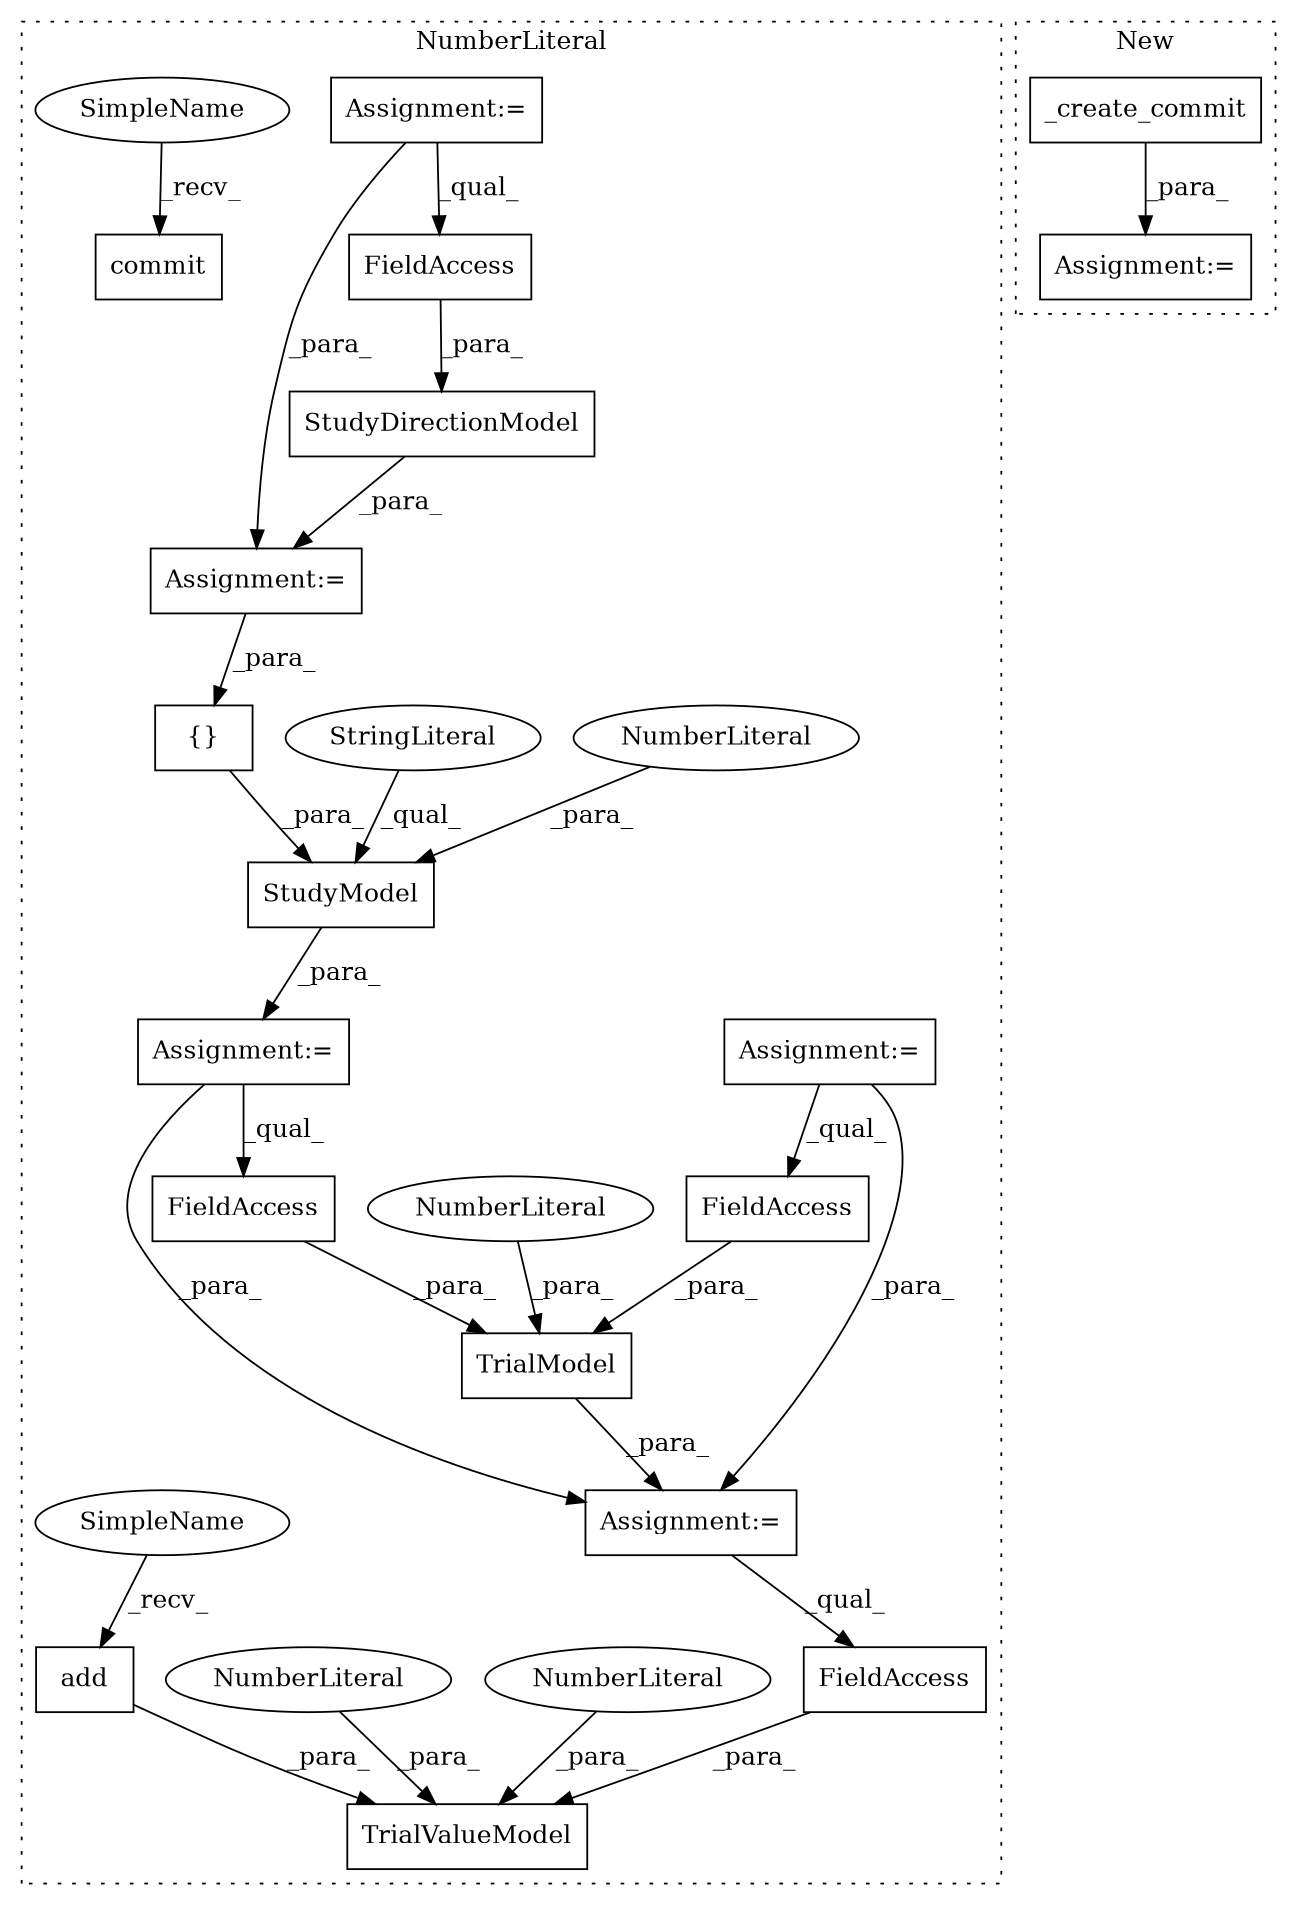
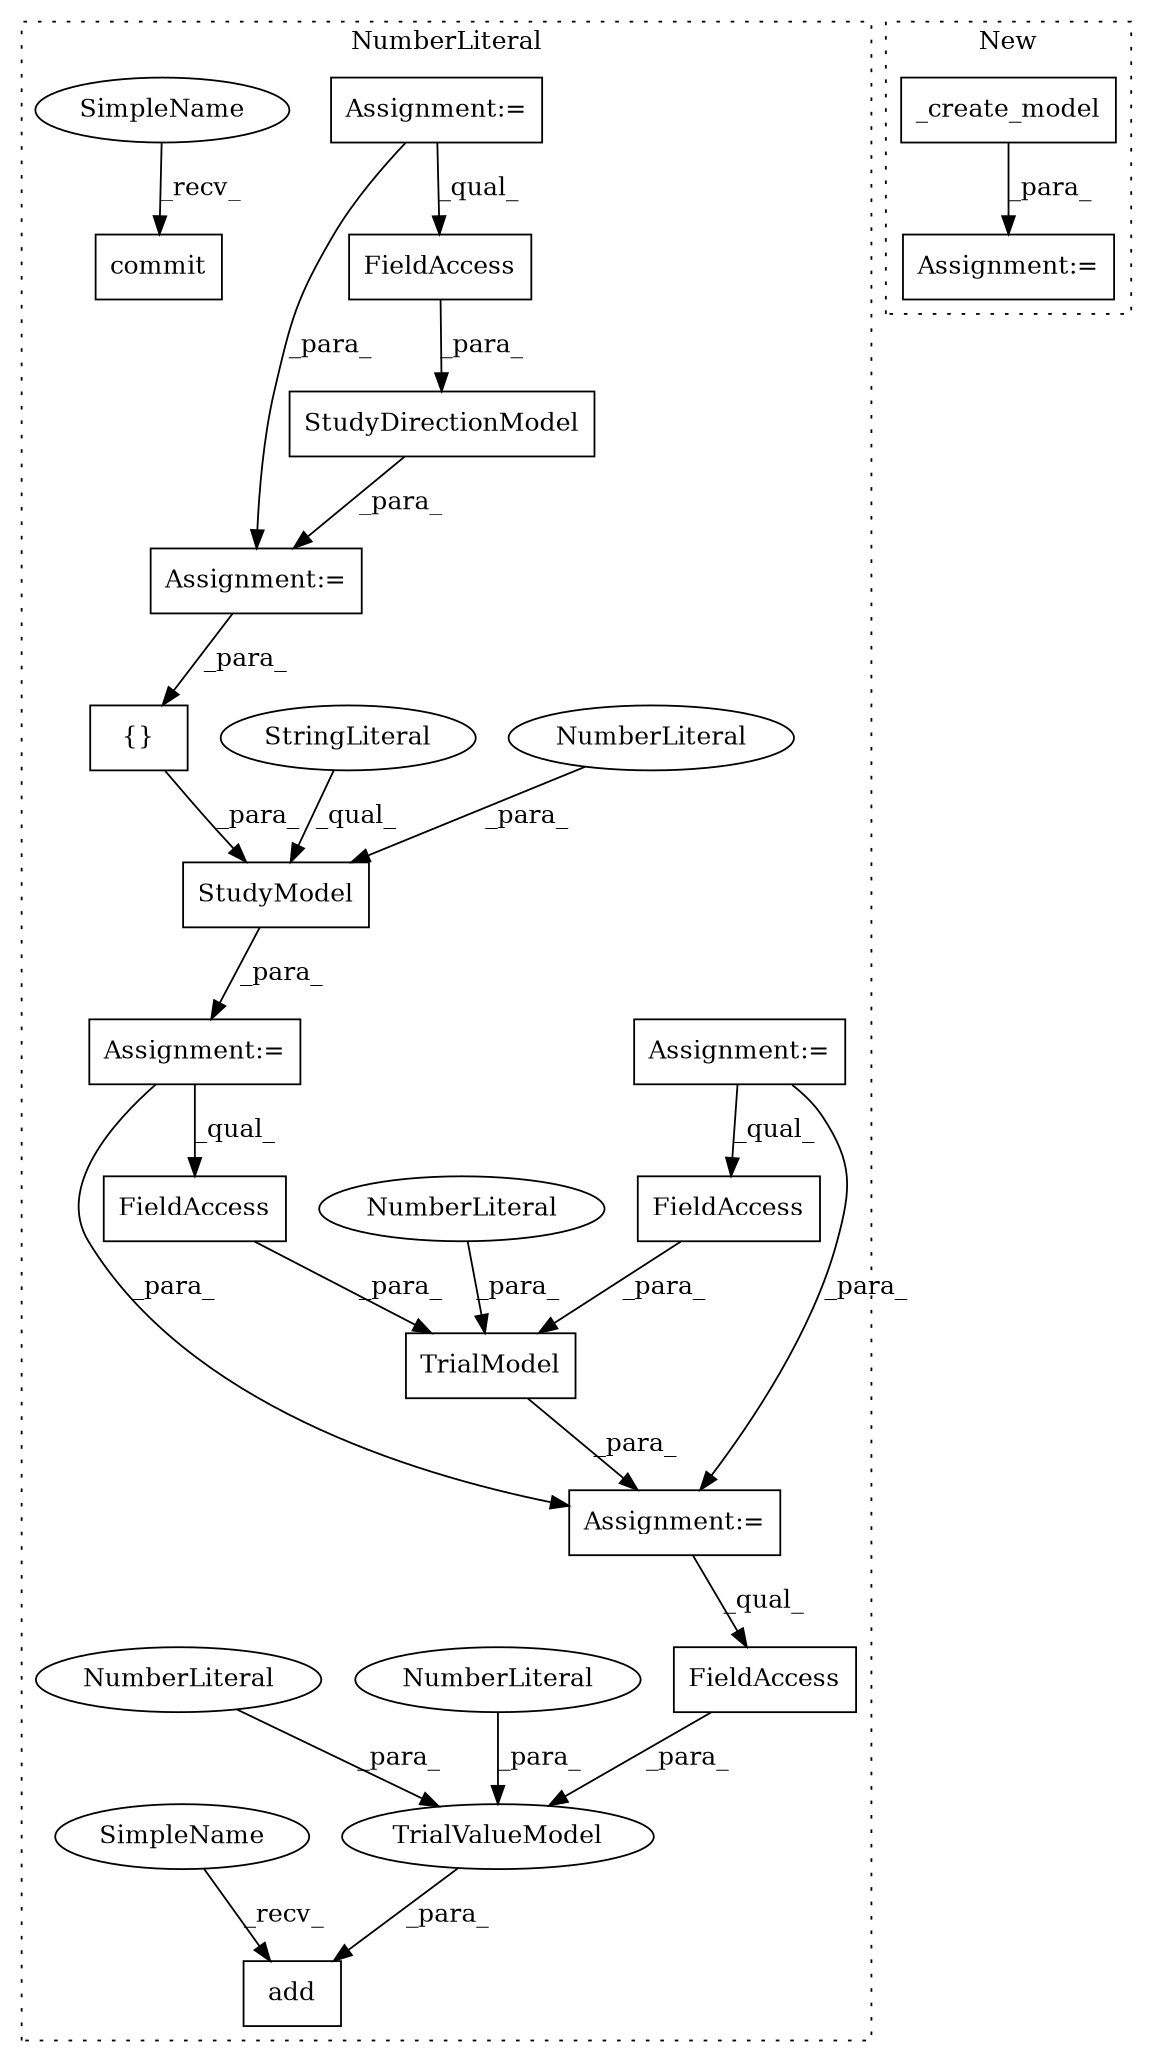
(1146, 110) -> (1009, 110)
(244, 1755) -> (403, 1909)
(467, 1837) -> (498, 1837)
